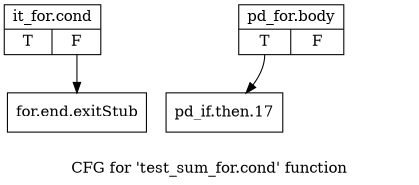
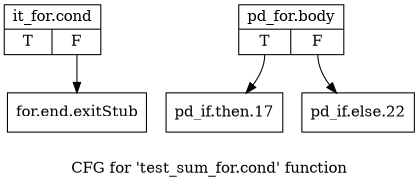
none -> (358, 112)
